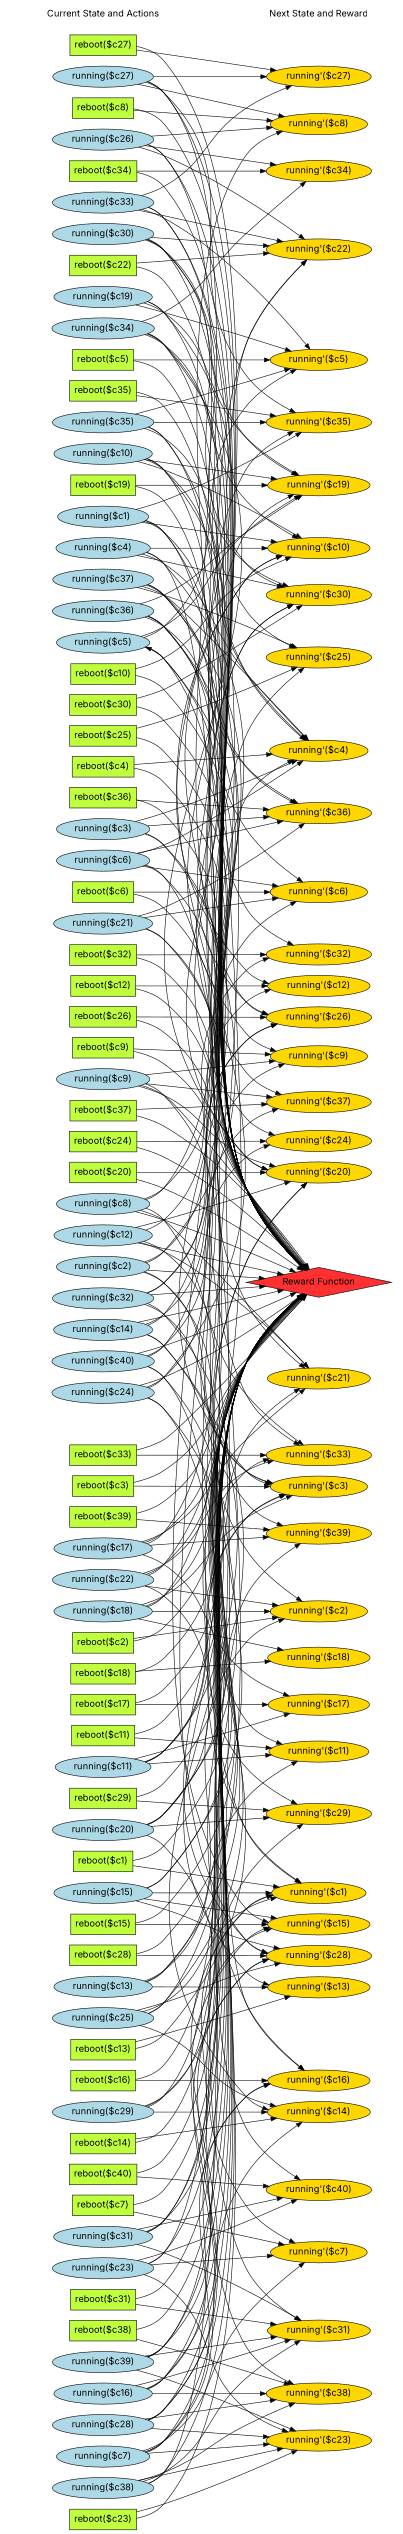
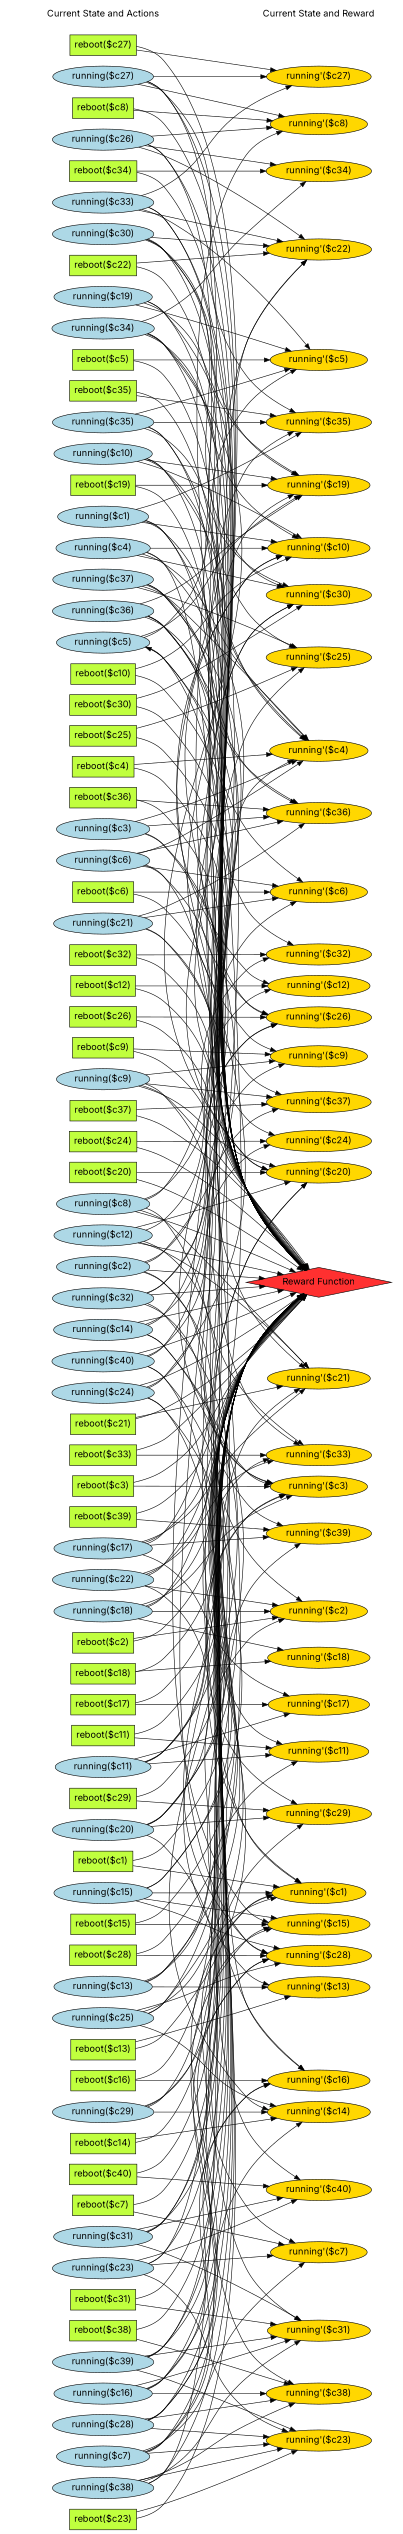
(319, 14) -> (319, 14)
none -> (103, 1424)
